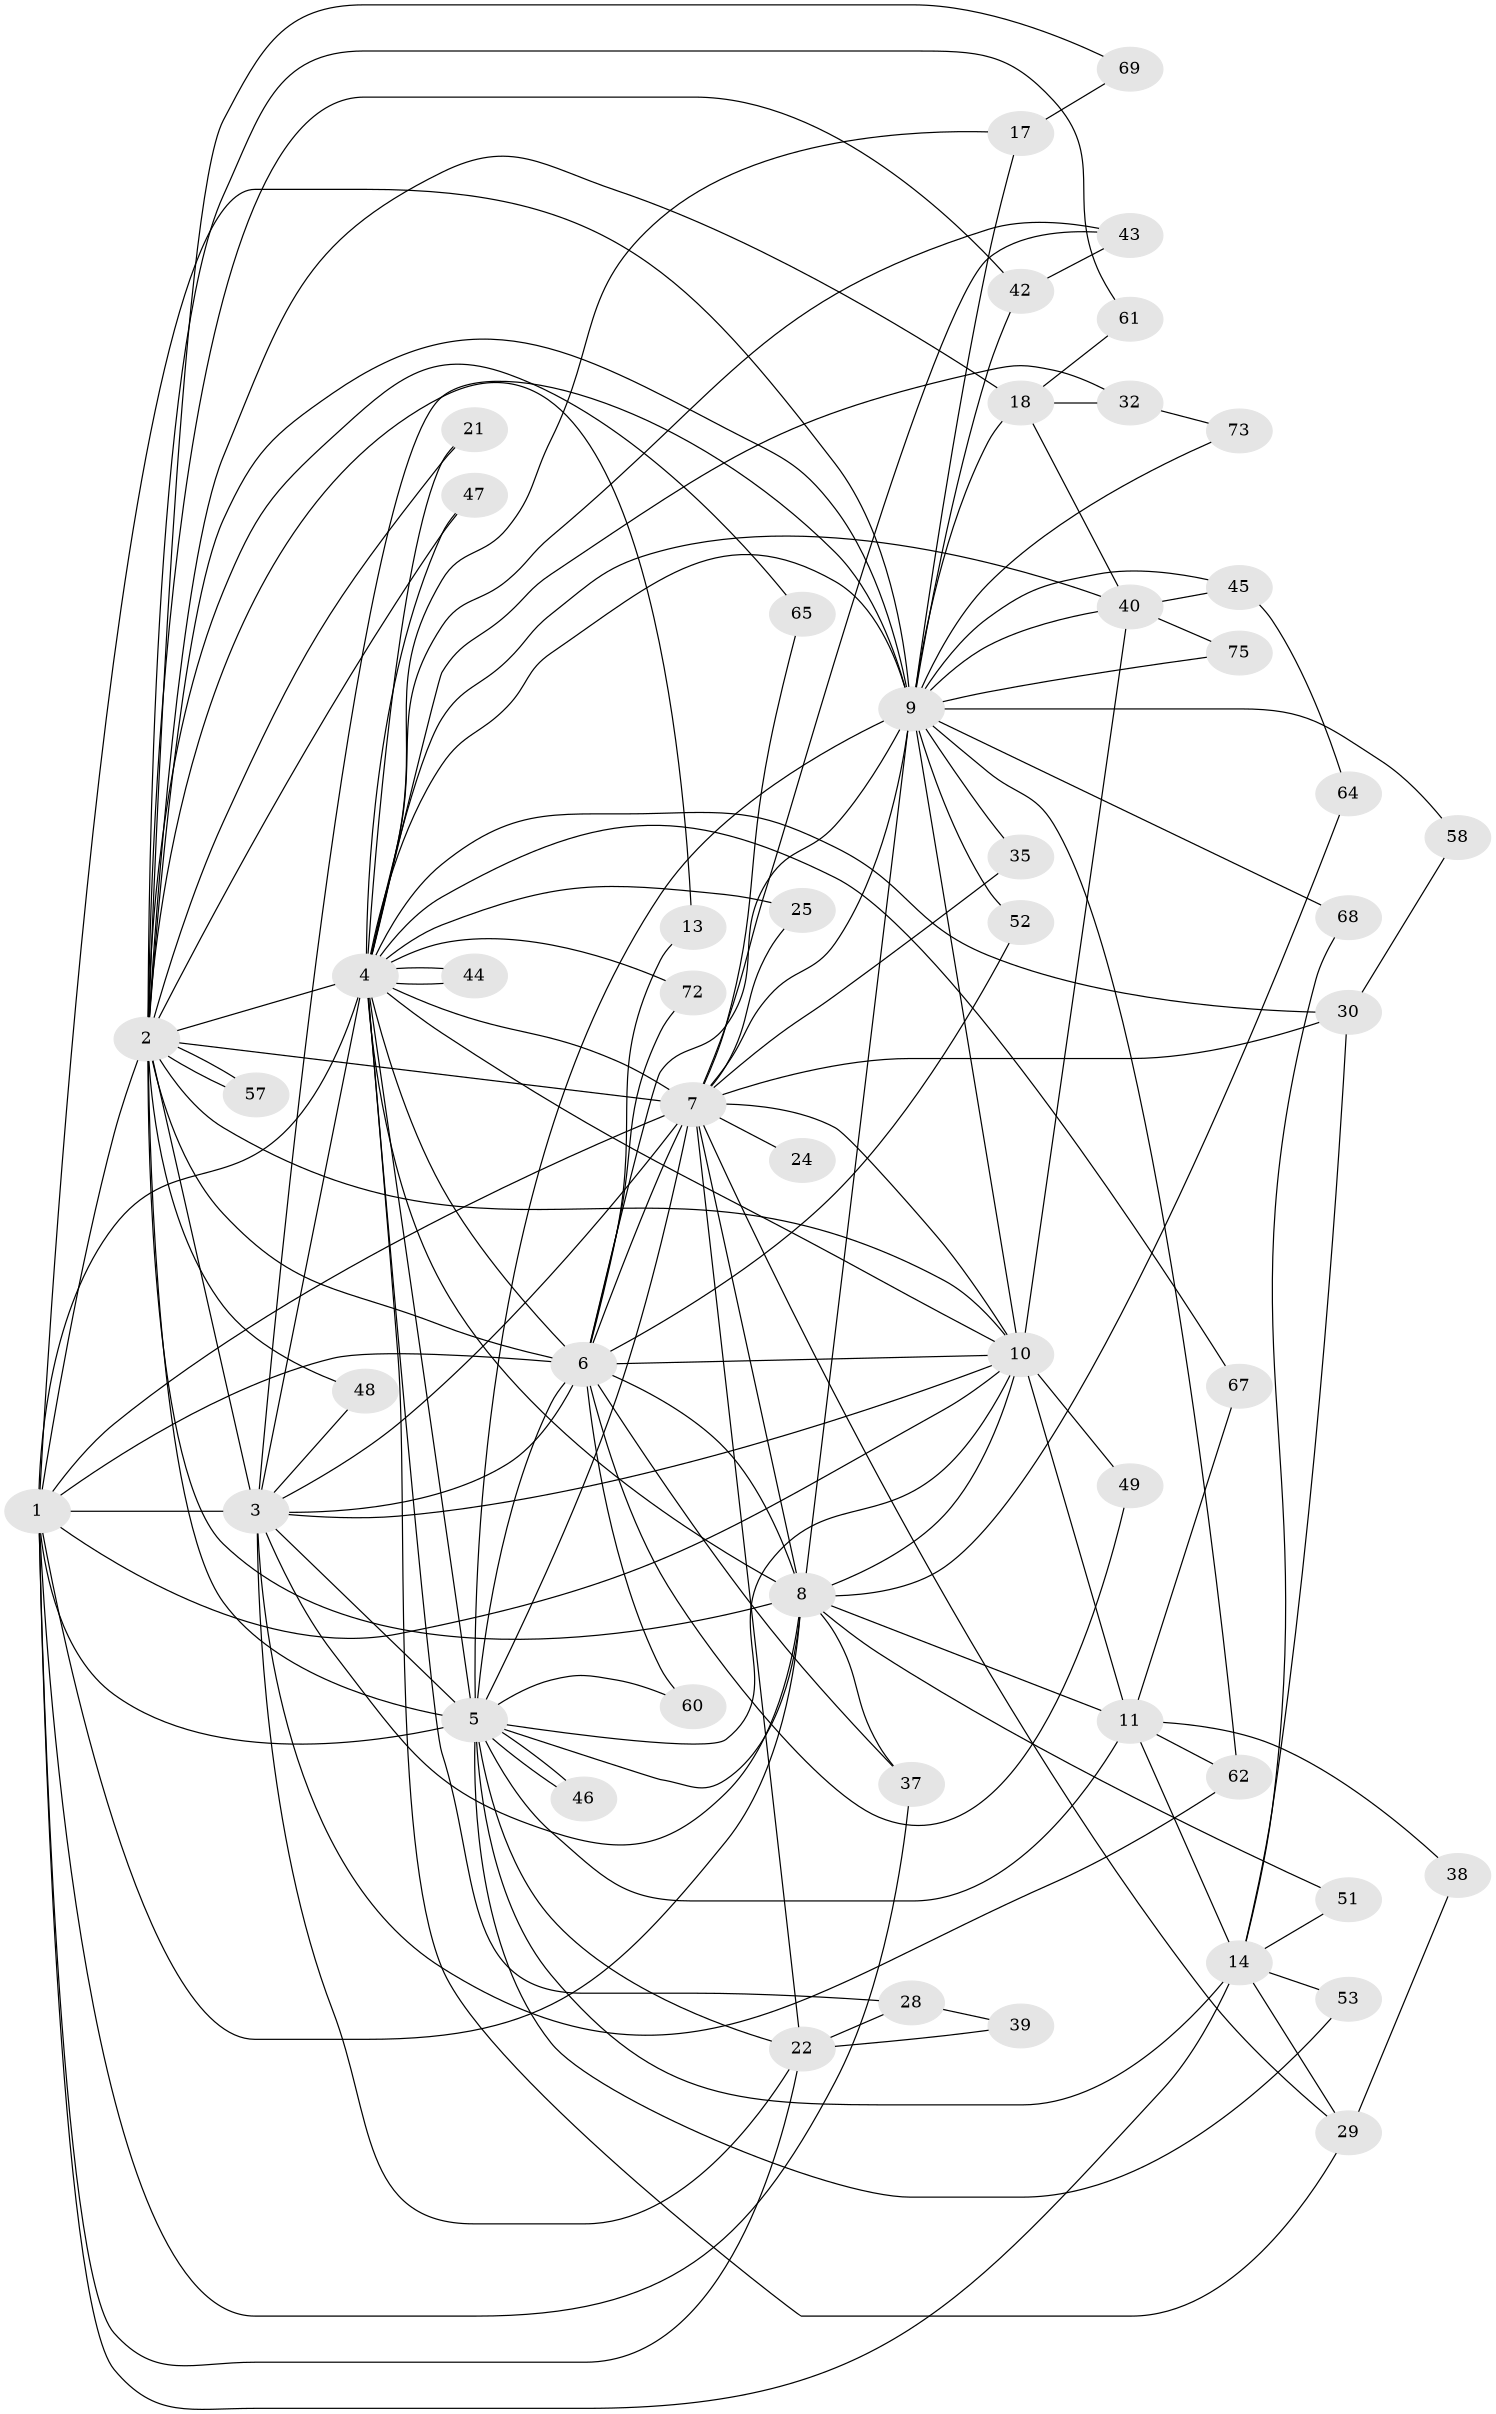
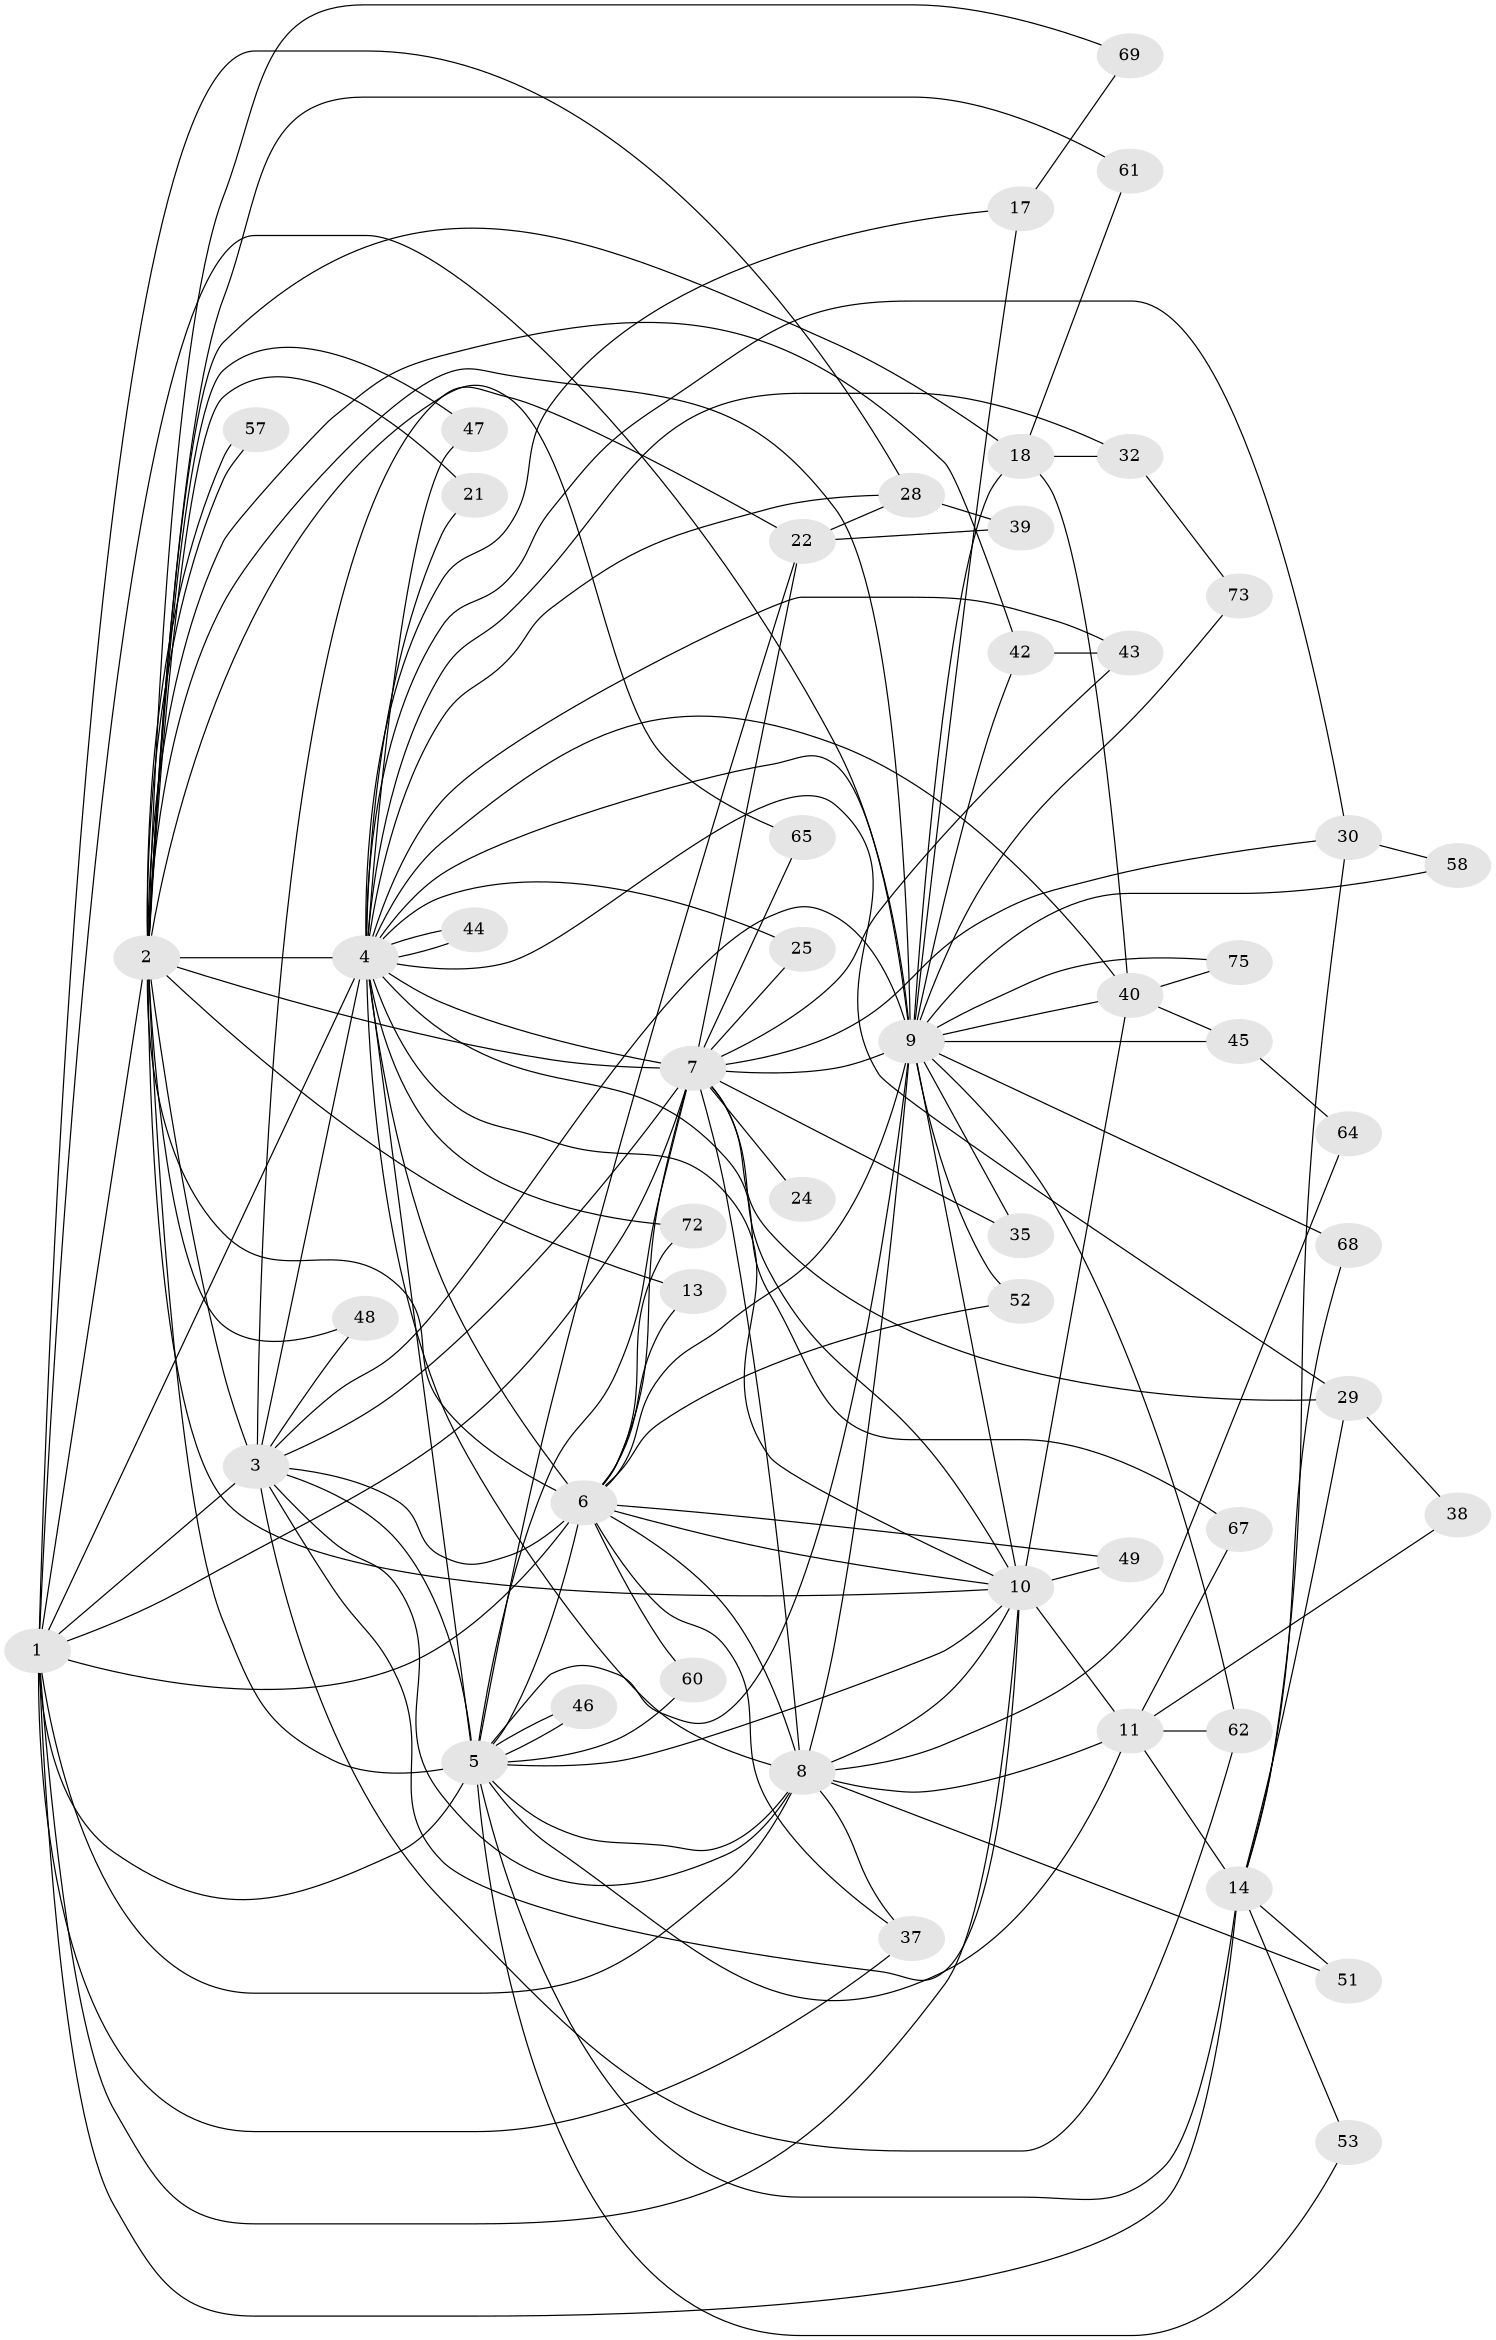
(234, 1552) -> none
(137, 2353) -> (128, 416)
